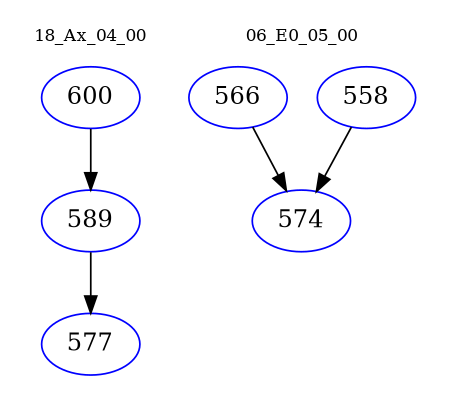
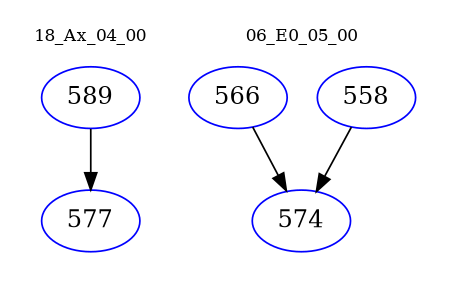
(91, 98) -> none
